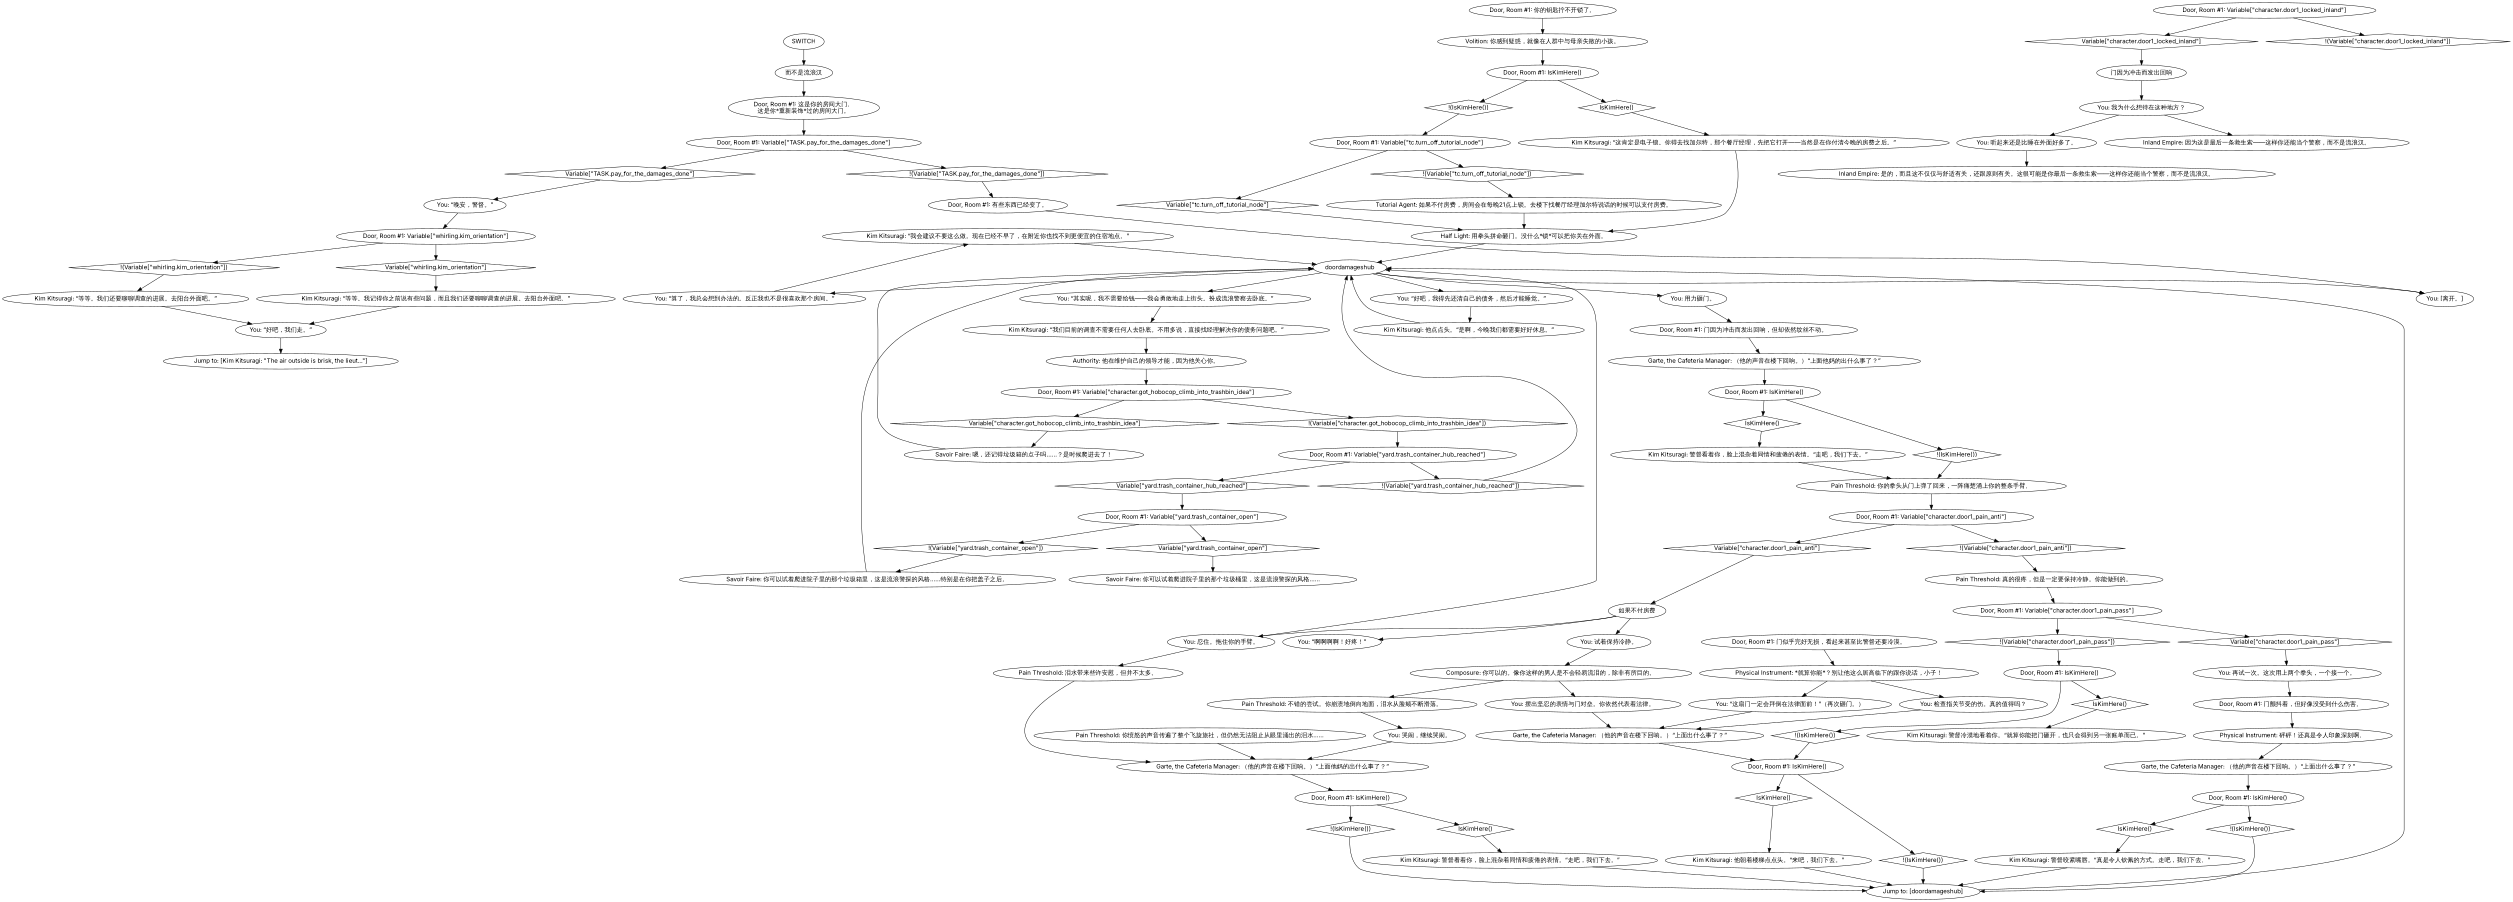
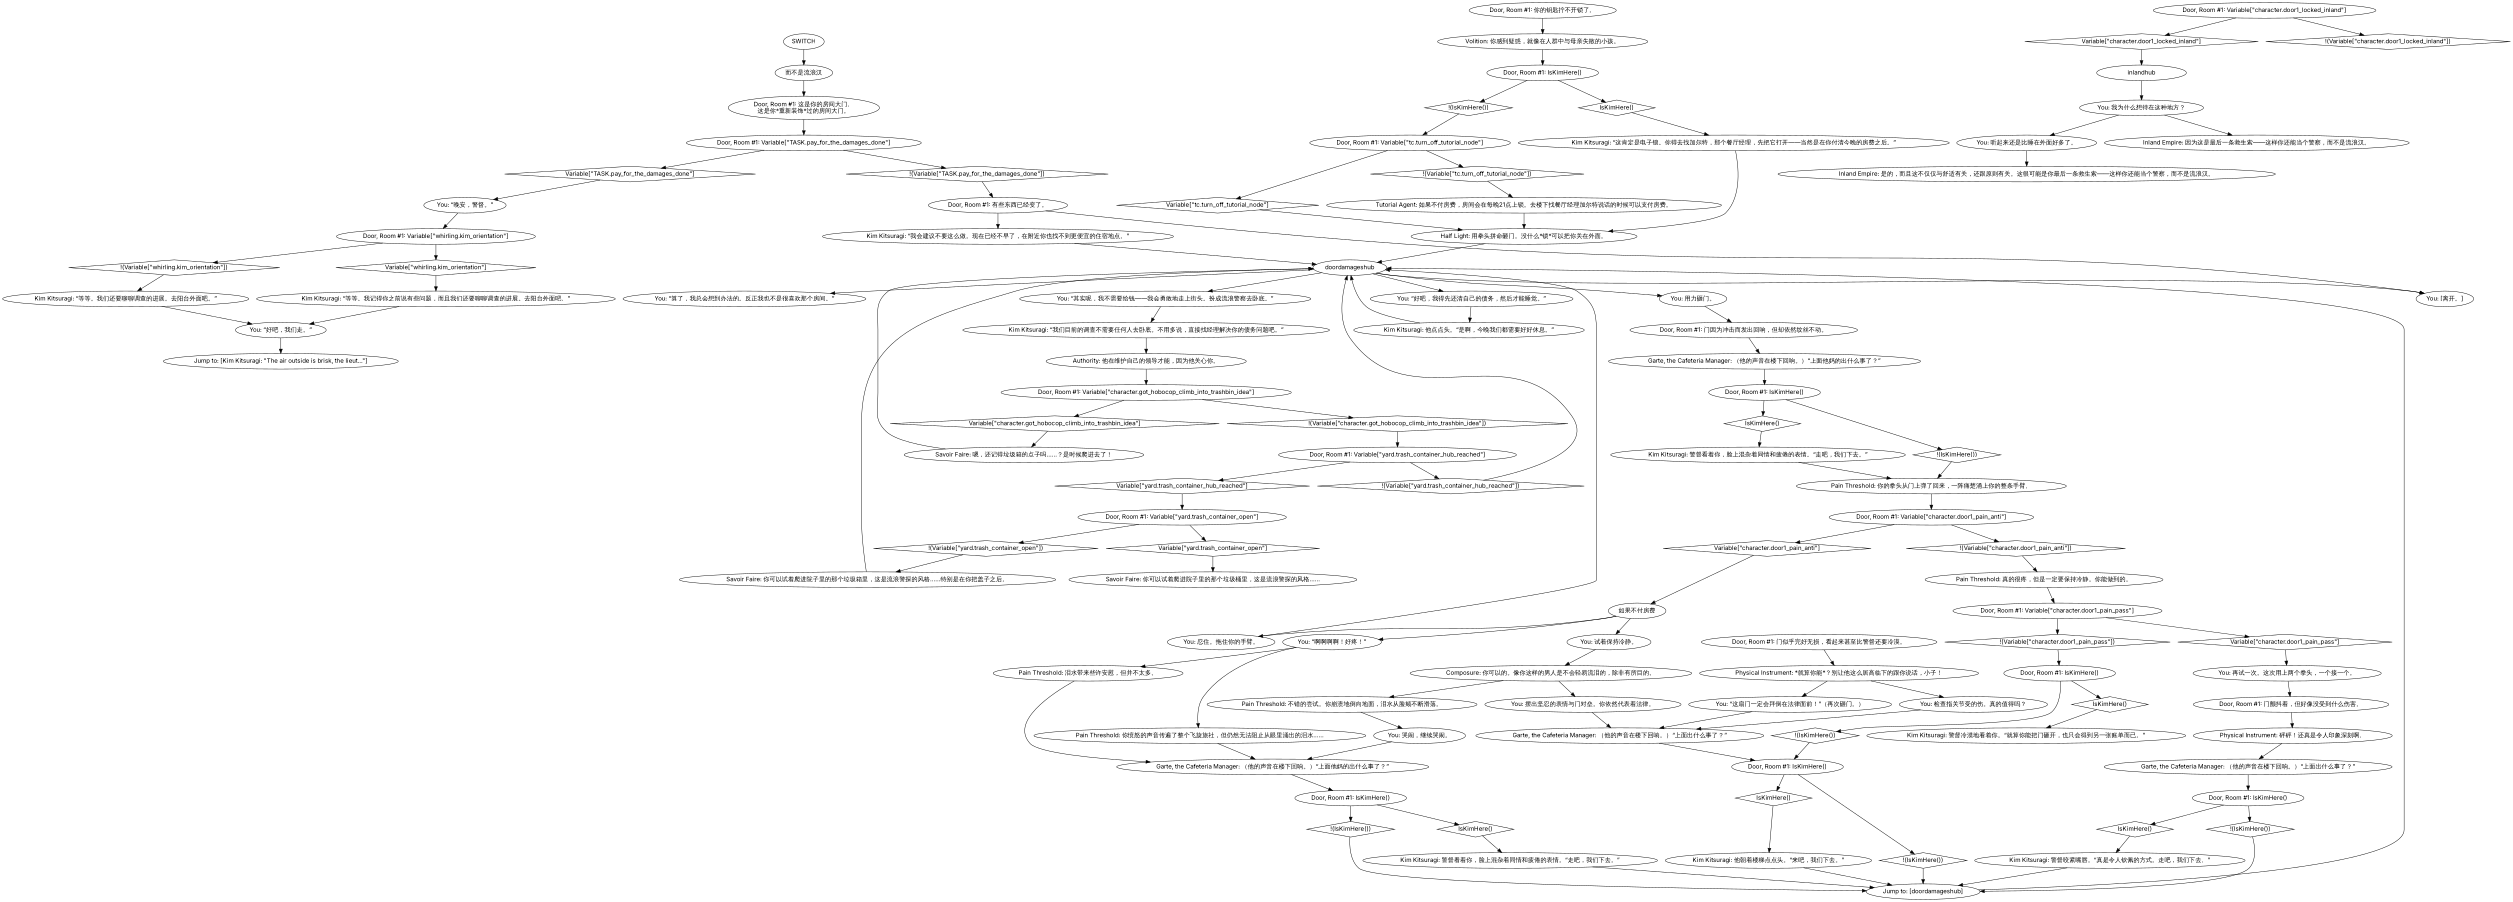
(2142, 73) -> (2142, 73)
(869, 268) -> (998, 219)
(1158, 657) -> (1221, 657)
none -> (1233, 671)
